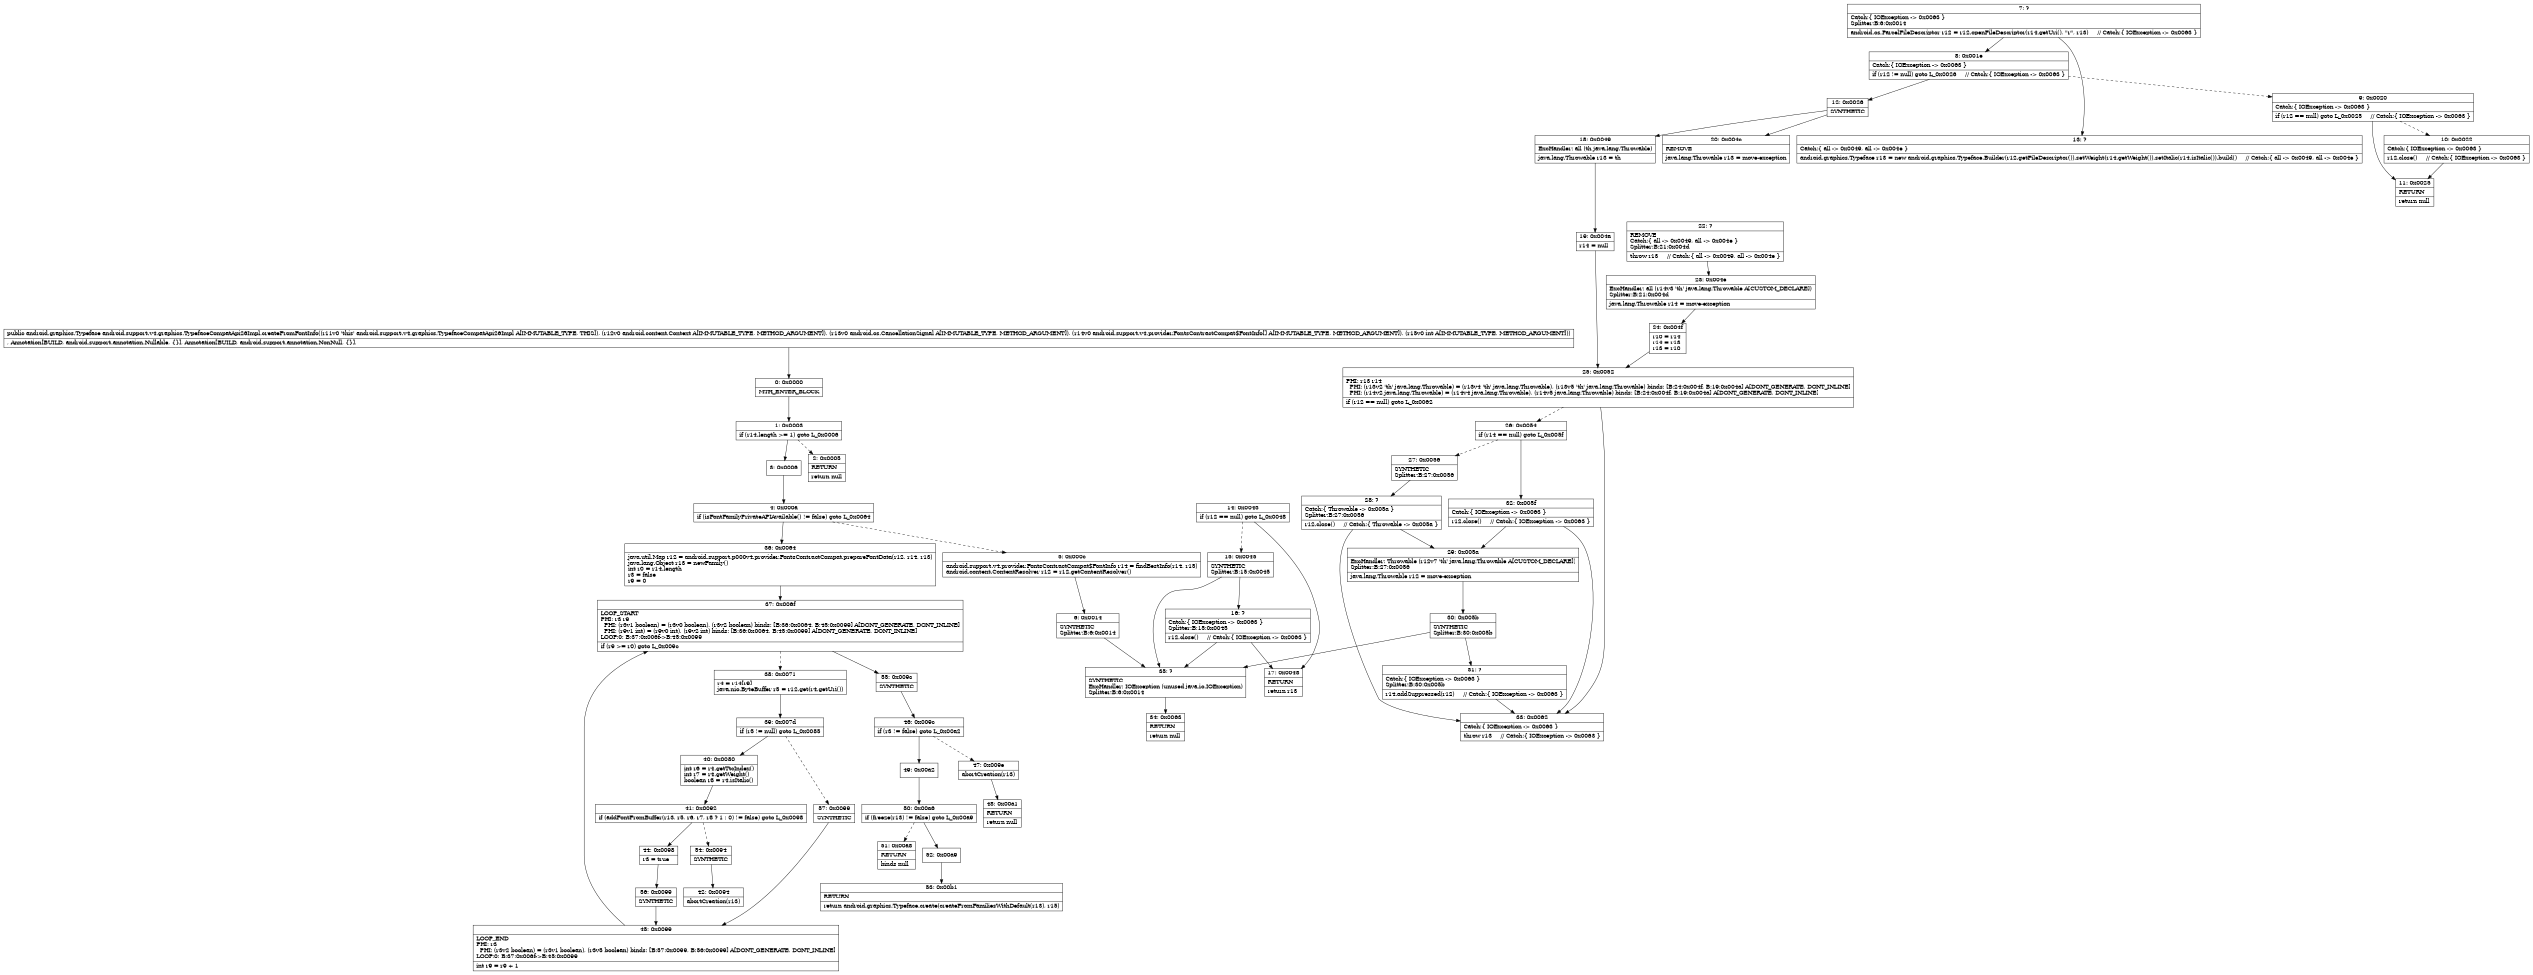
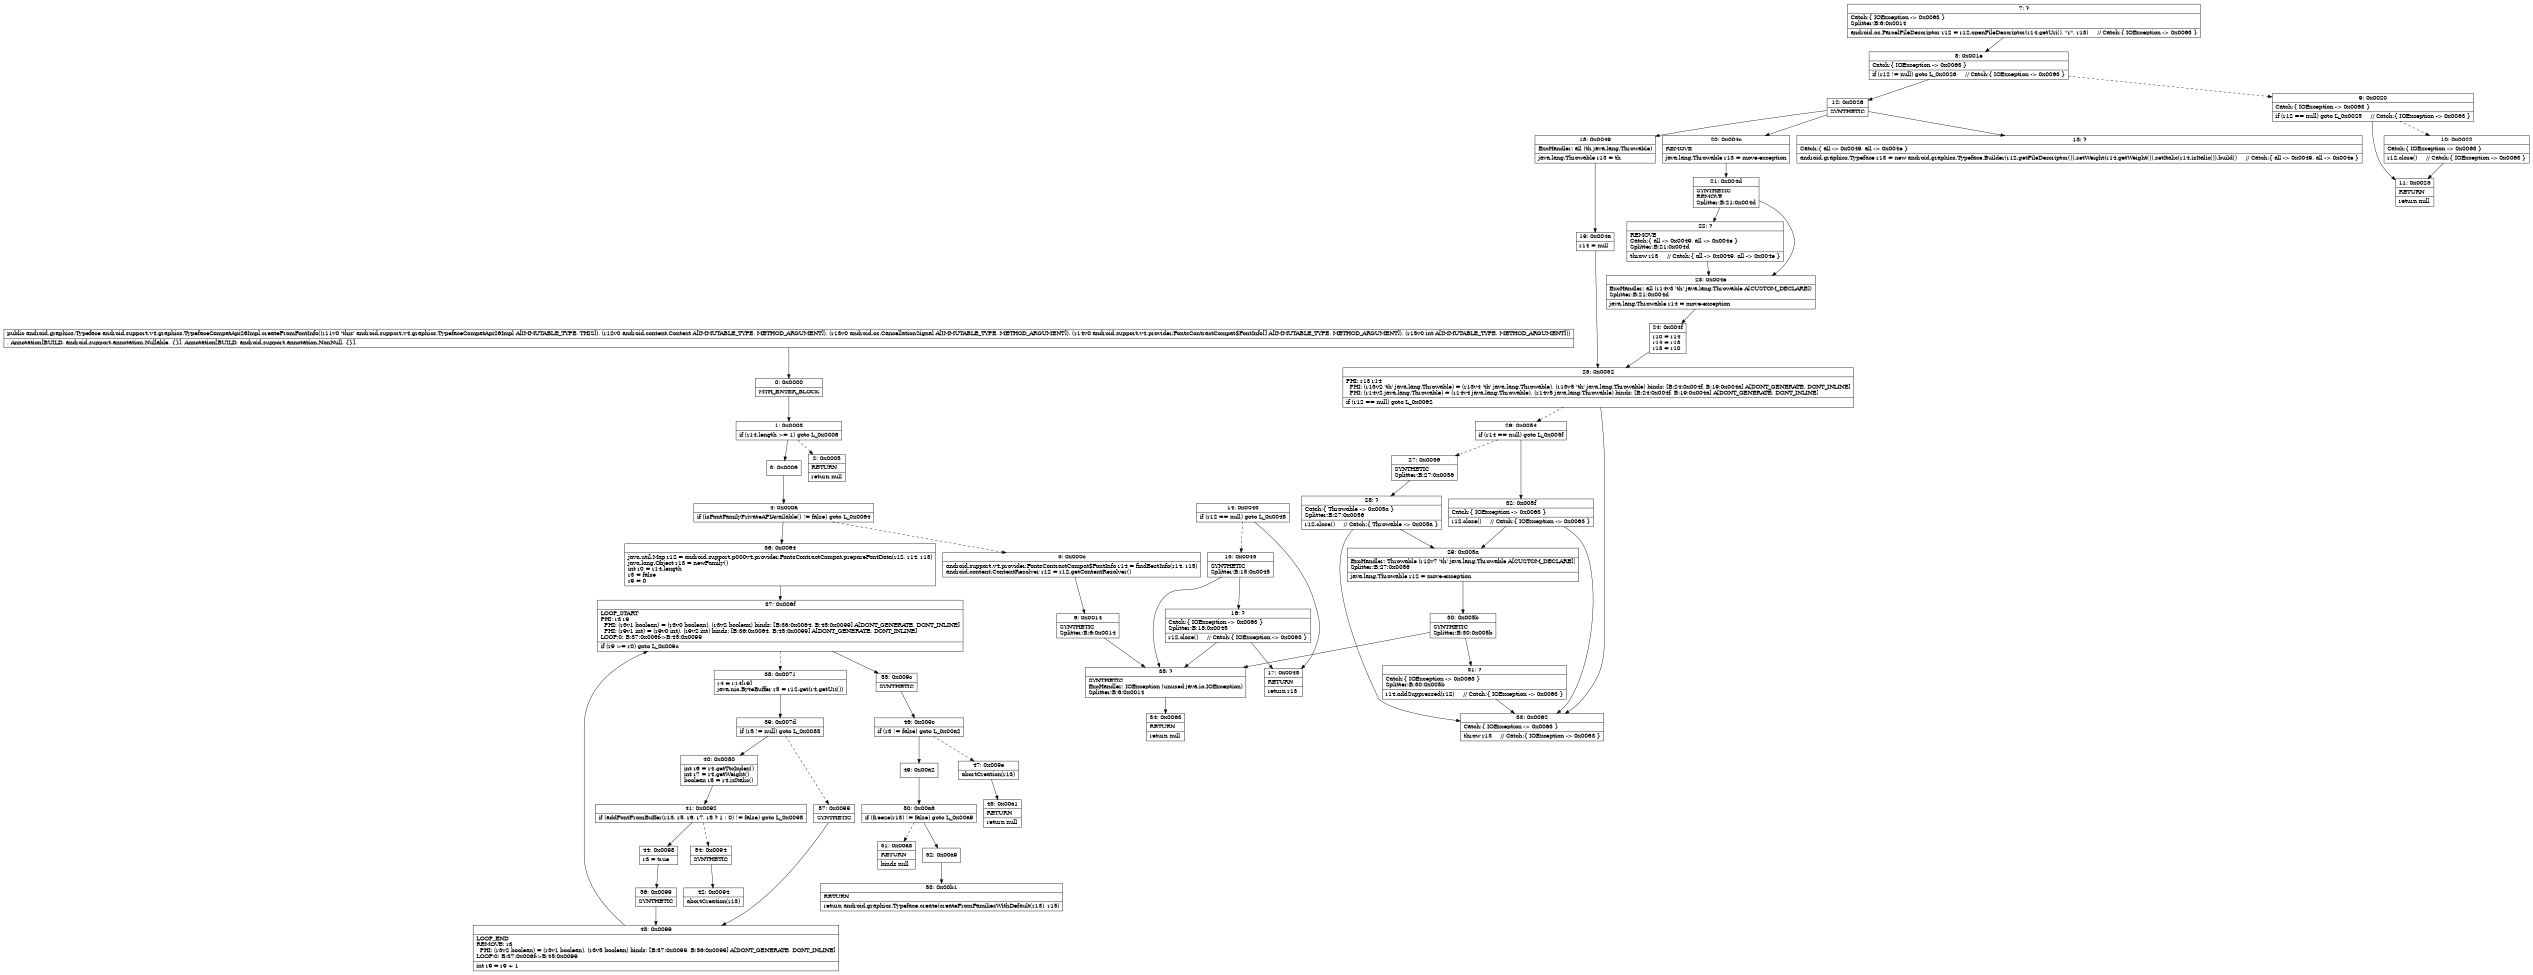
(2082, 81) -> (1935, 123)
none -> (1726, 192)
(488, 945) -> (495, 945)
